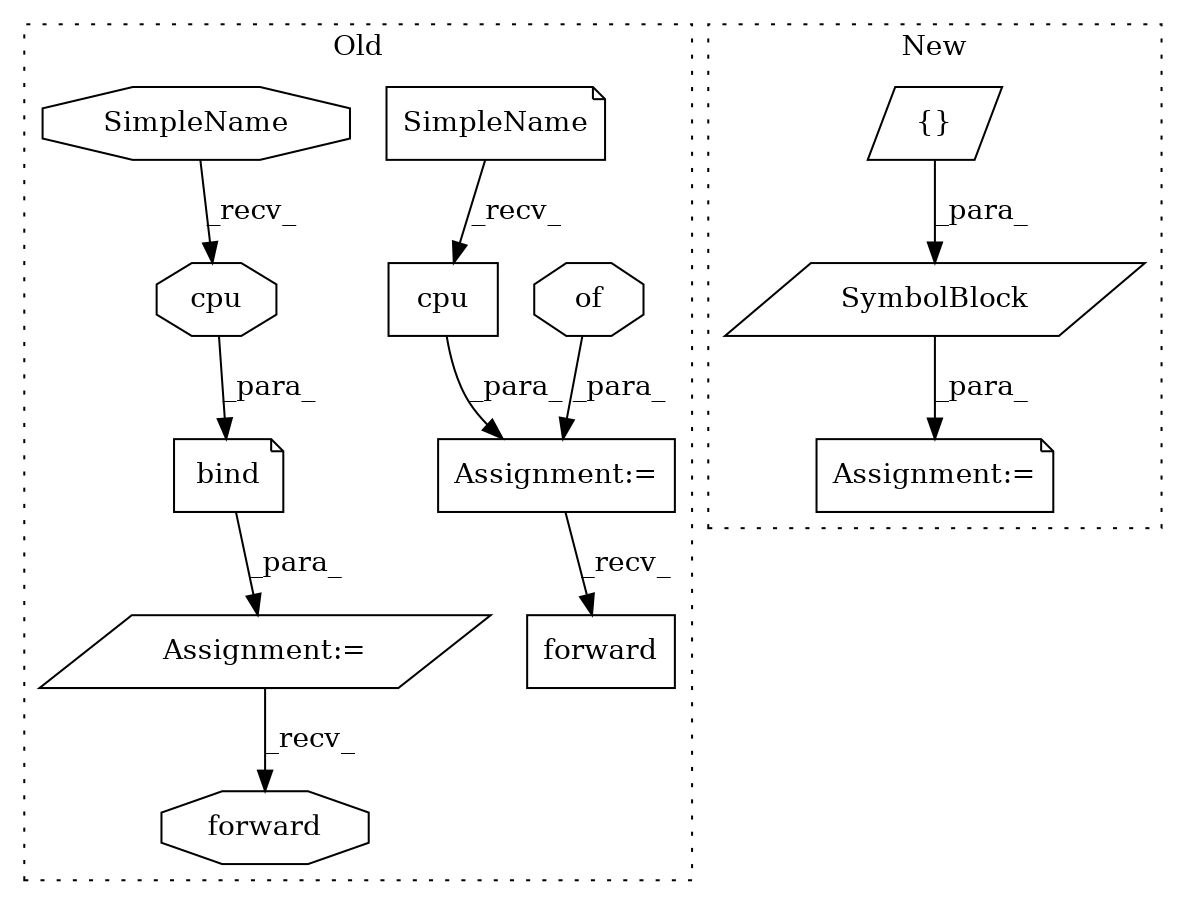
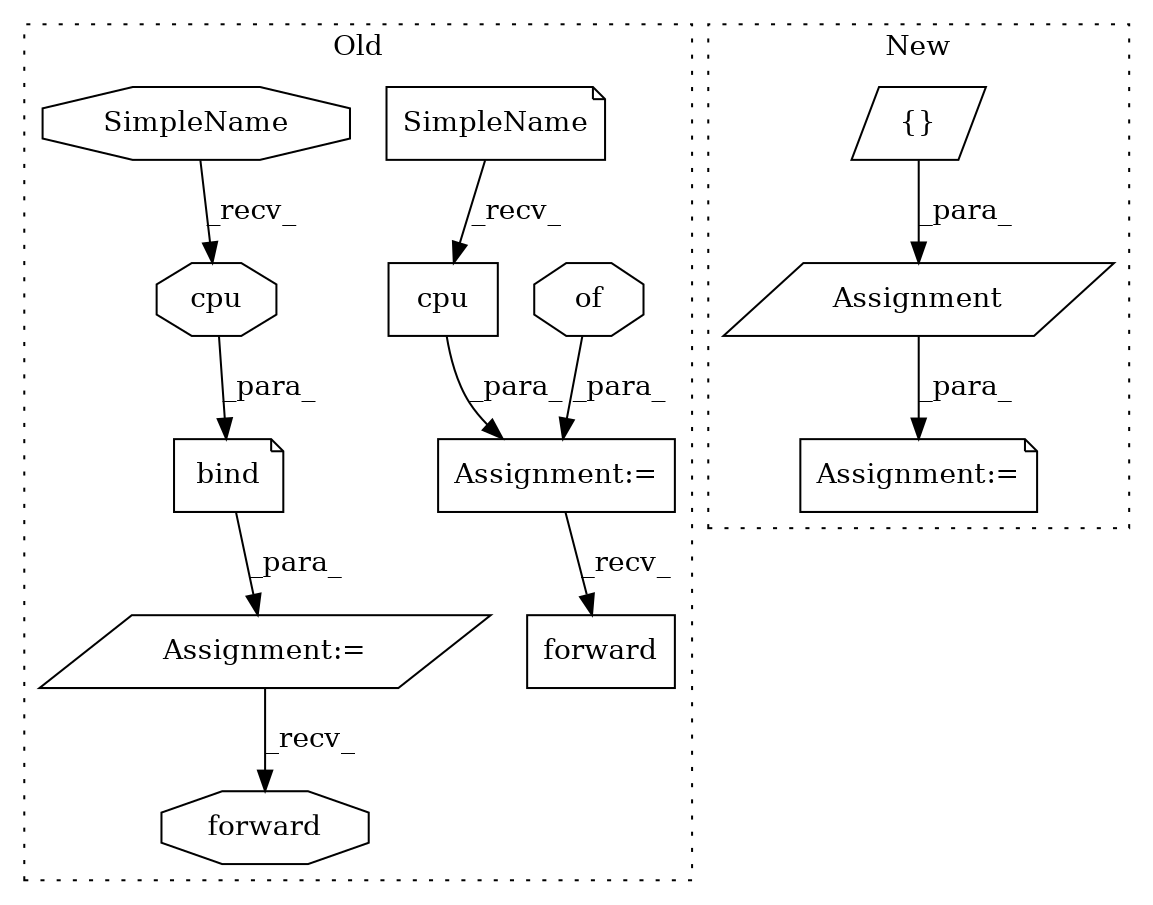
(935, 299) -> (919, 299)
